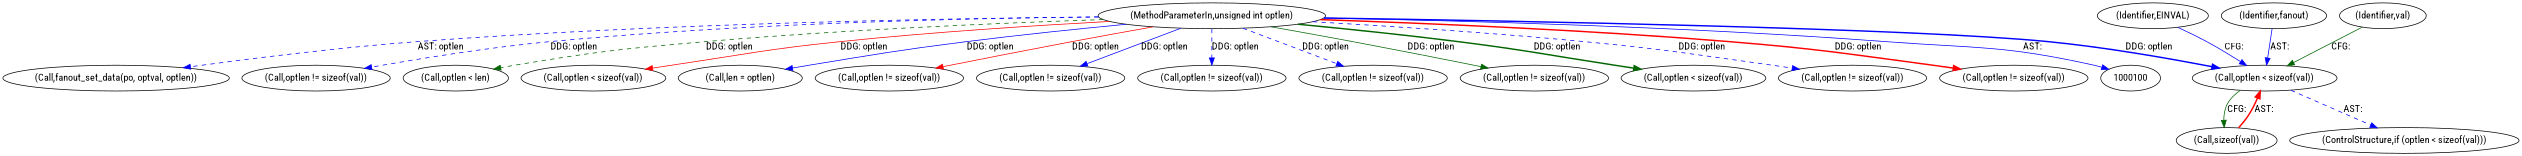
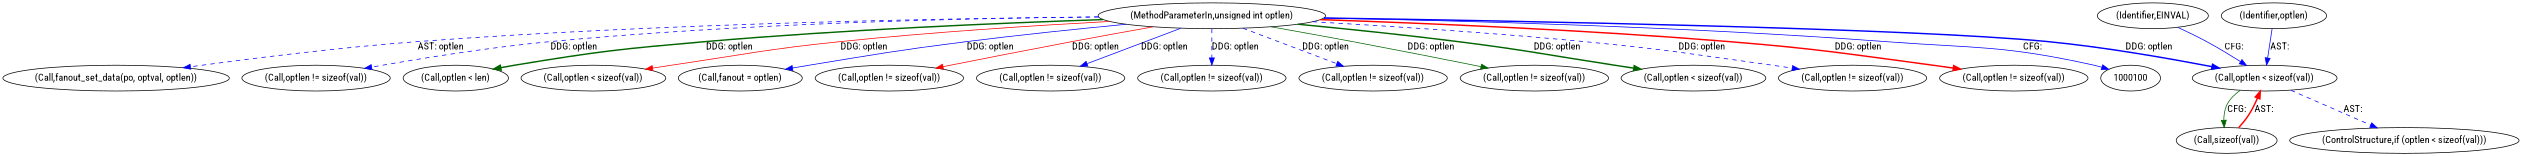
(2274, 16) -> (2274, 16)
(2383, 16) -> none
(801, 34) -> (801, 34)
(2034, 47) -> (2034, 47)
(740, 78) -> (740, 78)
